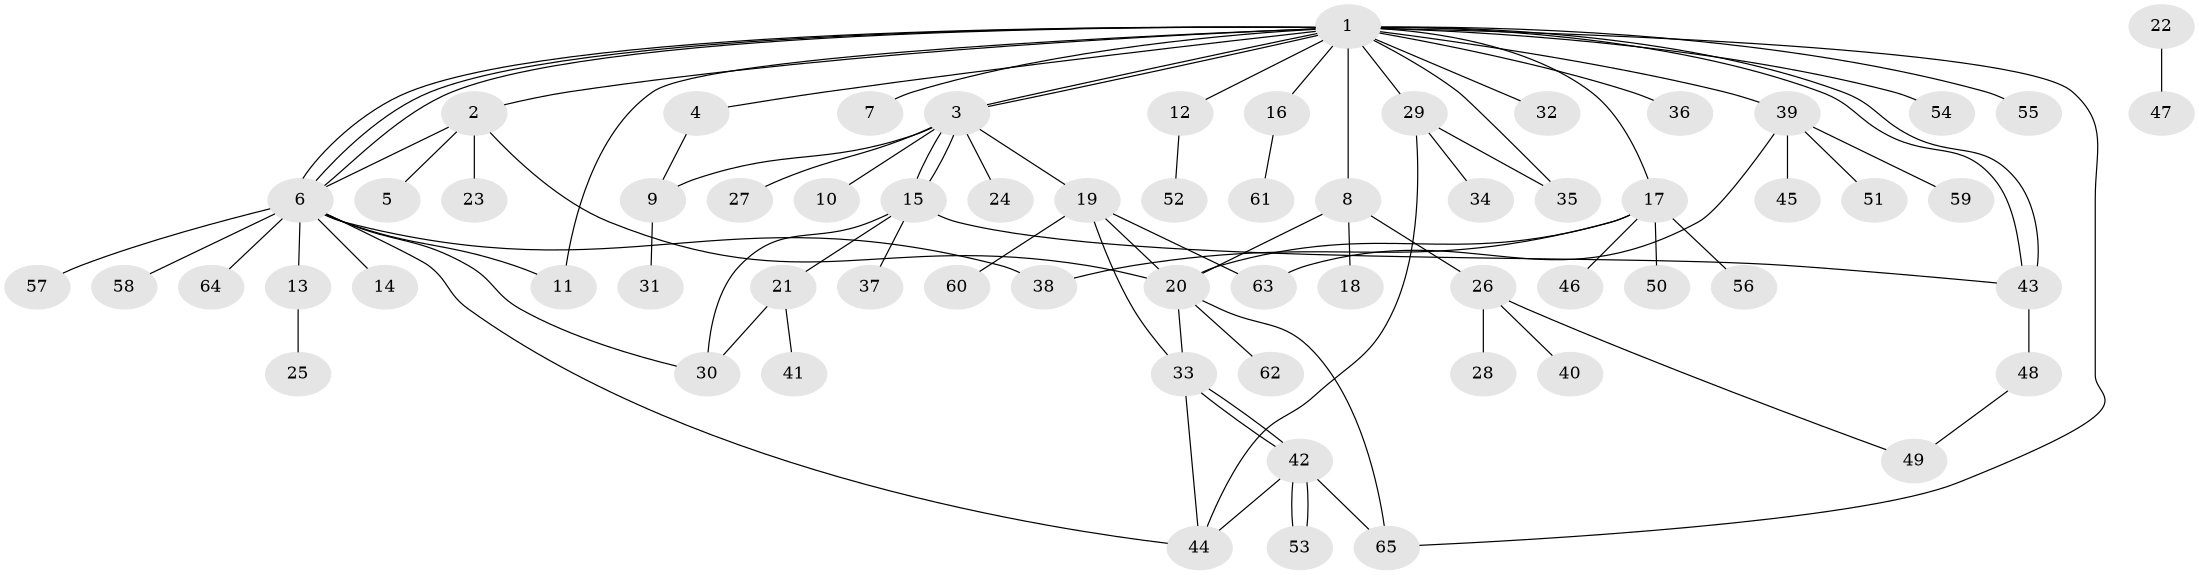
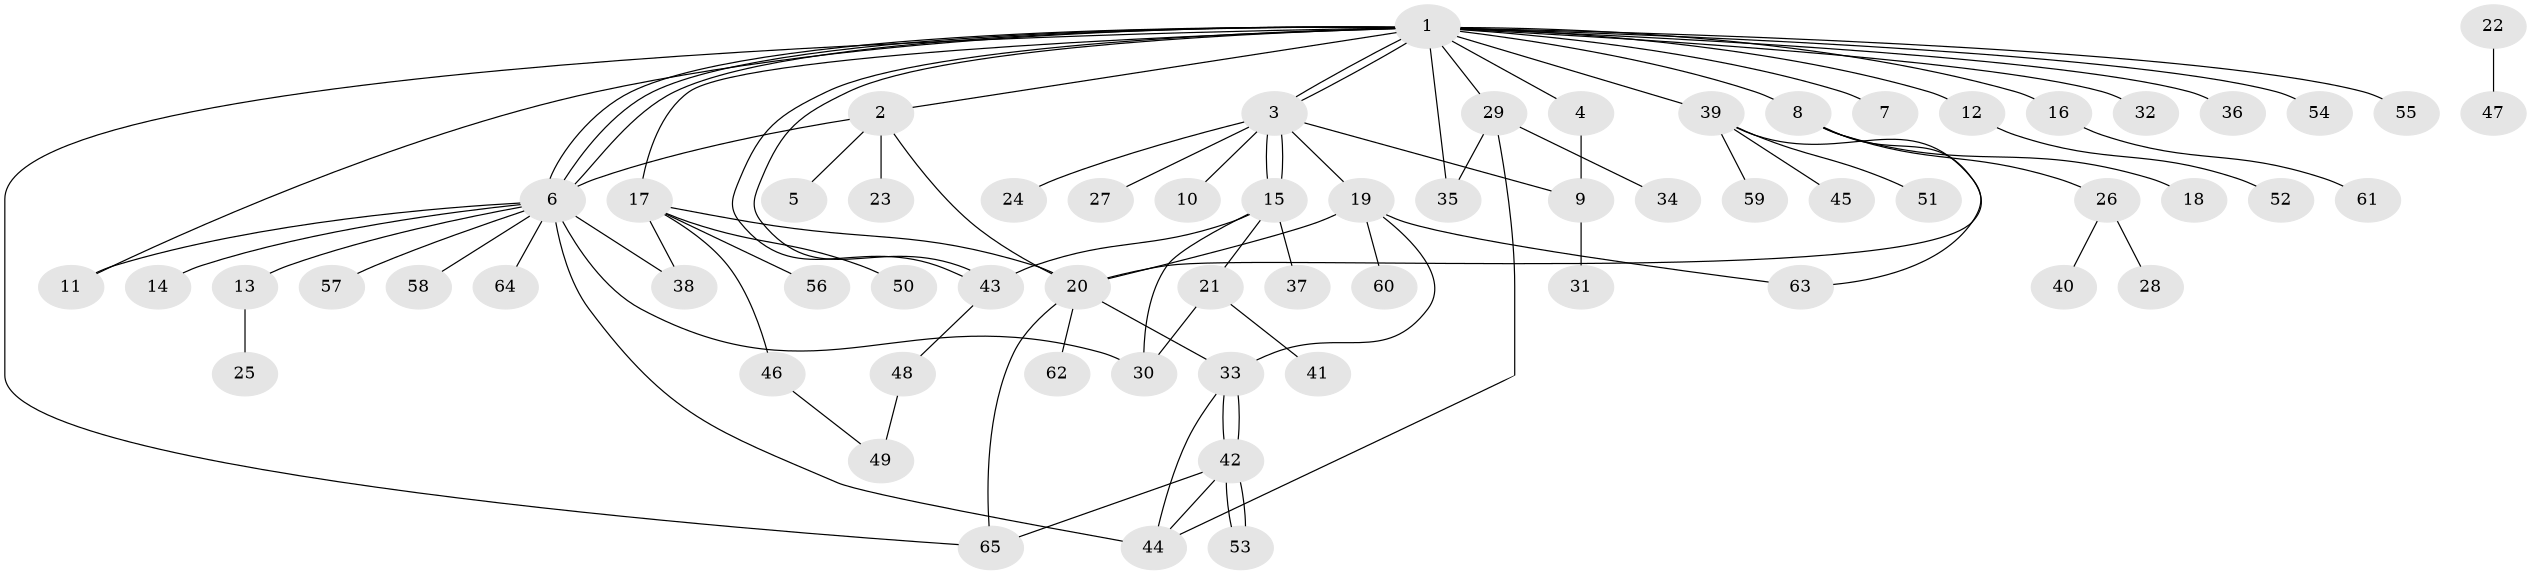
(1696, 378) -> (827, 418)
